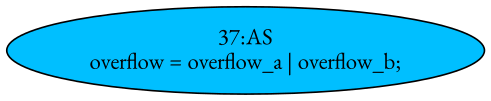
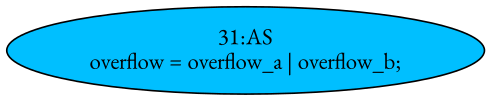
(246, 50) -> (246, 50)
